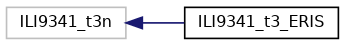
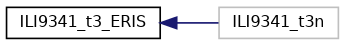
(163, 23) -> (198, 23)
